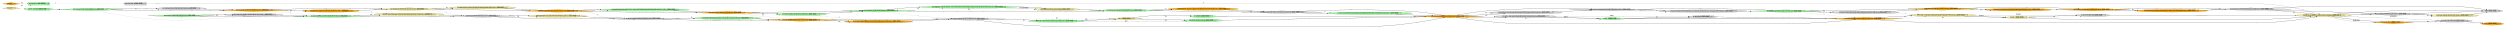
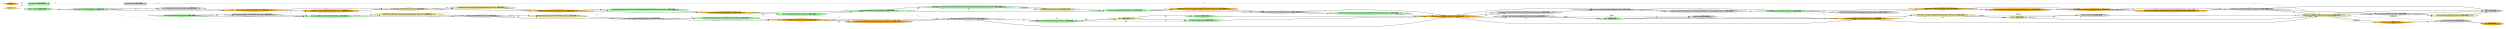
(1203, 16) -> (1203, 16)
